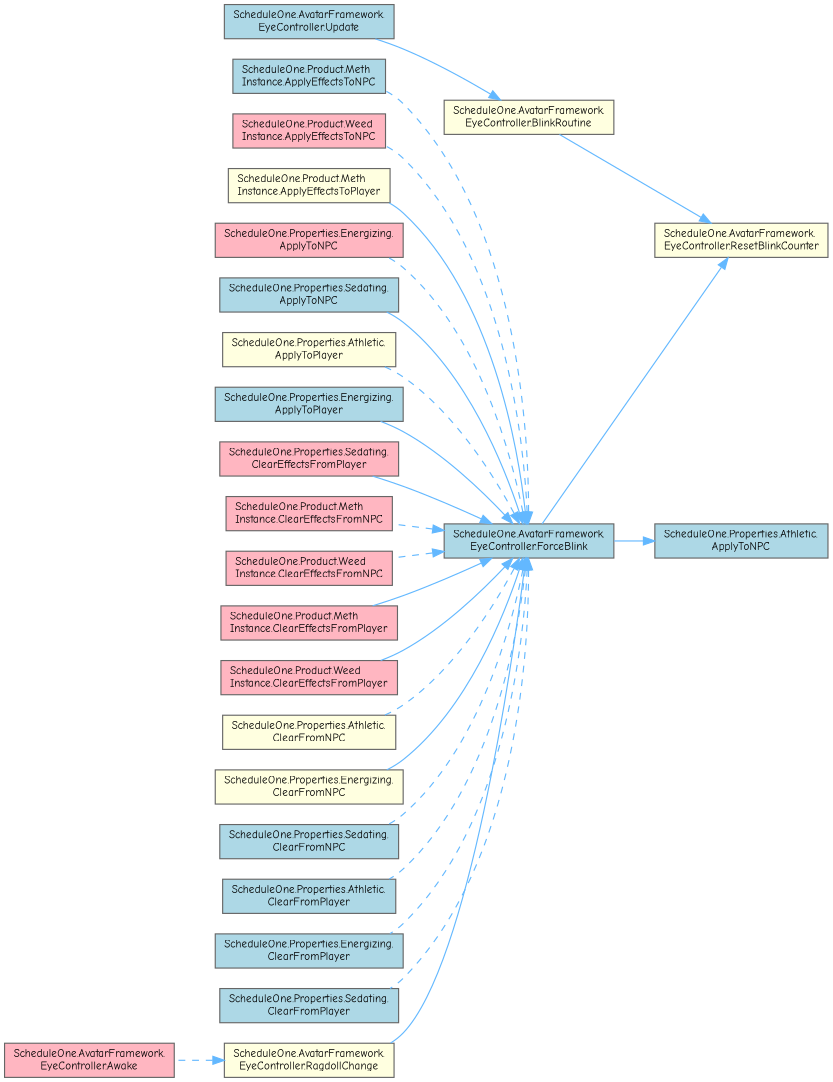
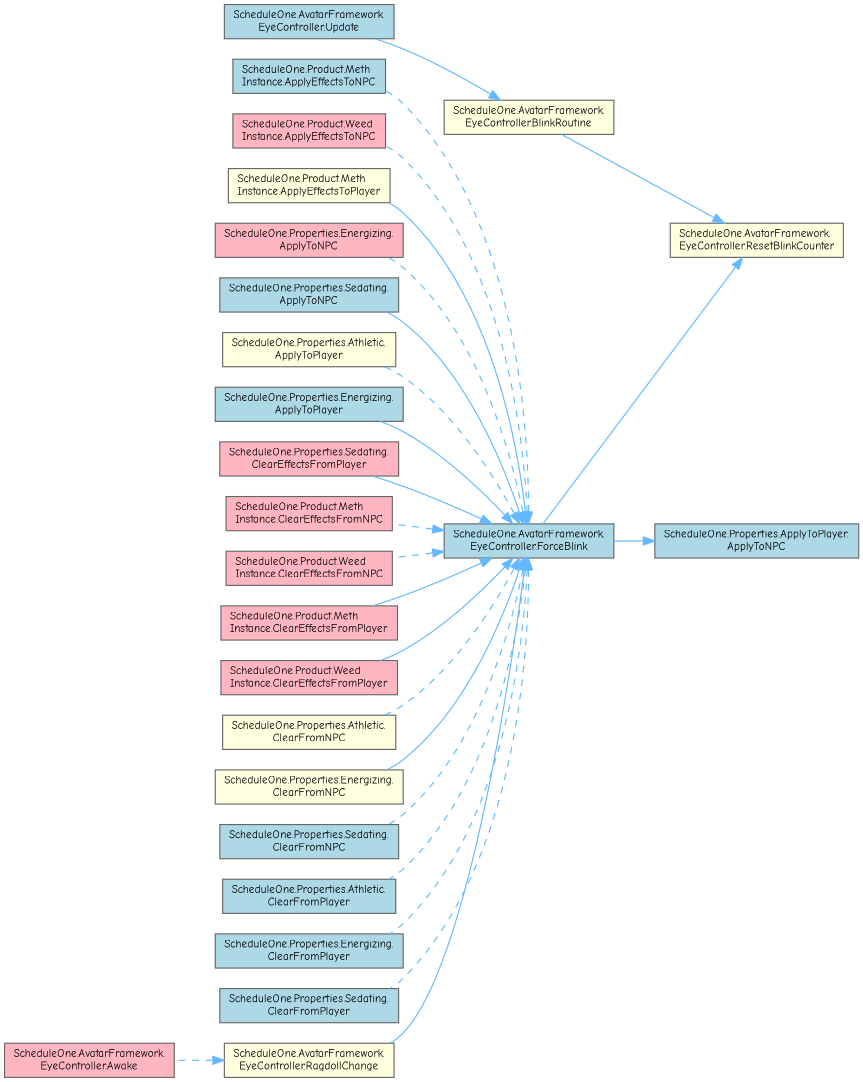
(741, 541) -> (757, 541)
